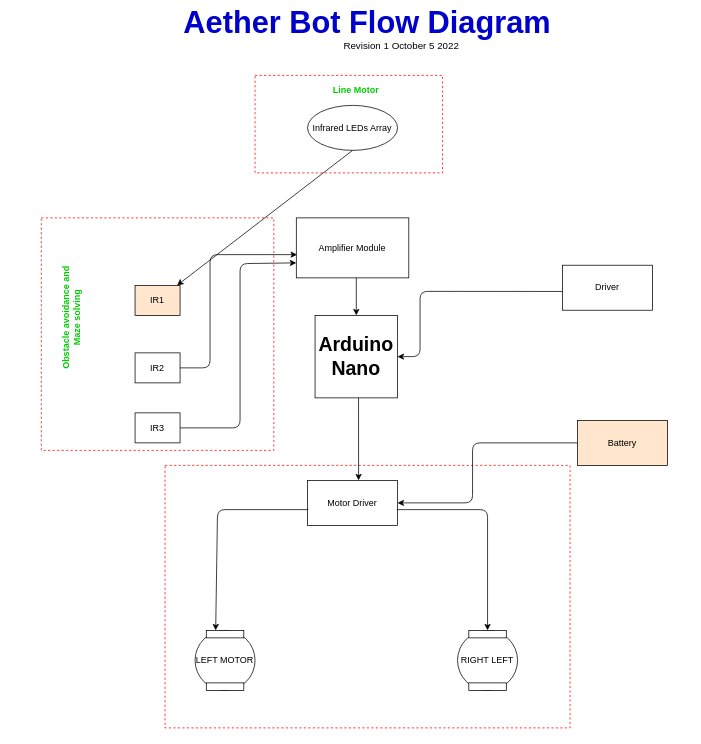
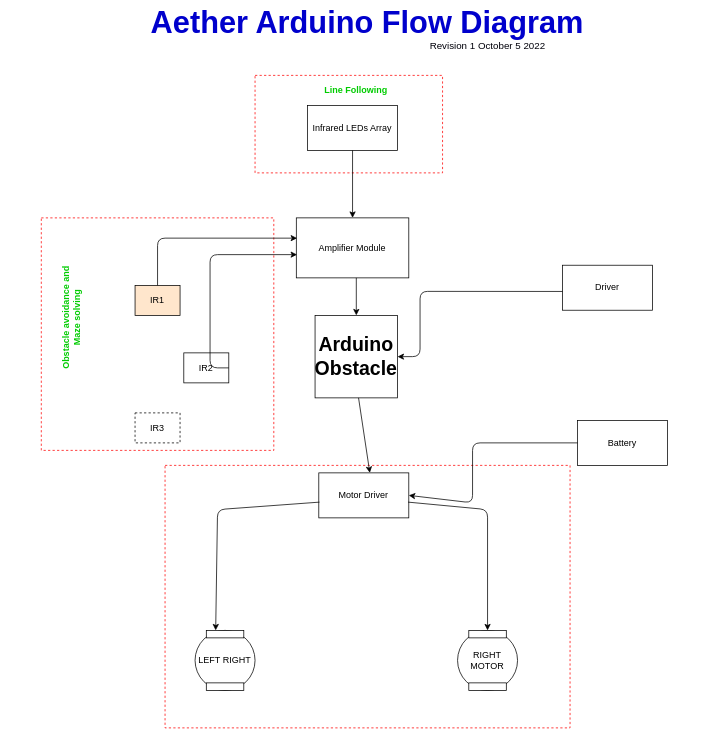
(367, 23) -> (367, 23)
(401, 45) -> (487, 45)
(356, 90) -> (356, 90)
(352, 128) -> (352, 128)
(266, 216) -> (352, 182)
none -> (157, 260)
(255, 263) -> none
(356, 357) -> (356, 357)
(157, 368) -> (206, 368)
(157, 428) -> (157, 428)
(622, 443) -> (622, 443)
(352, 503) -> (364, 495)
(225, 660) -> (225, 660)
(487, 660) -> (487, 660)
